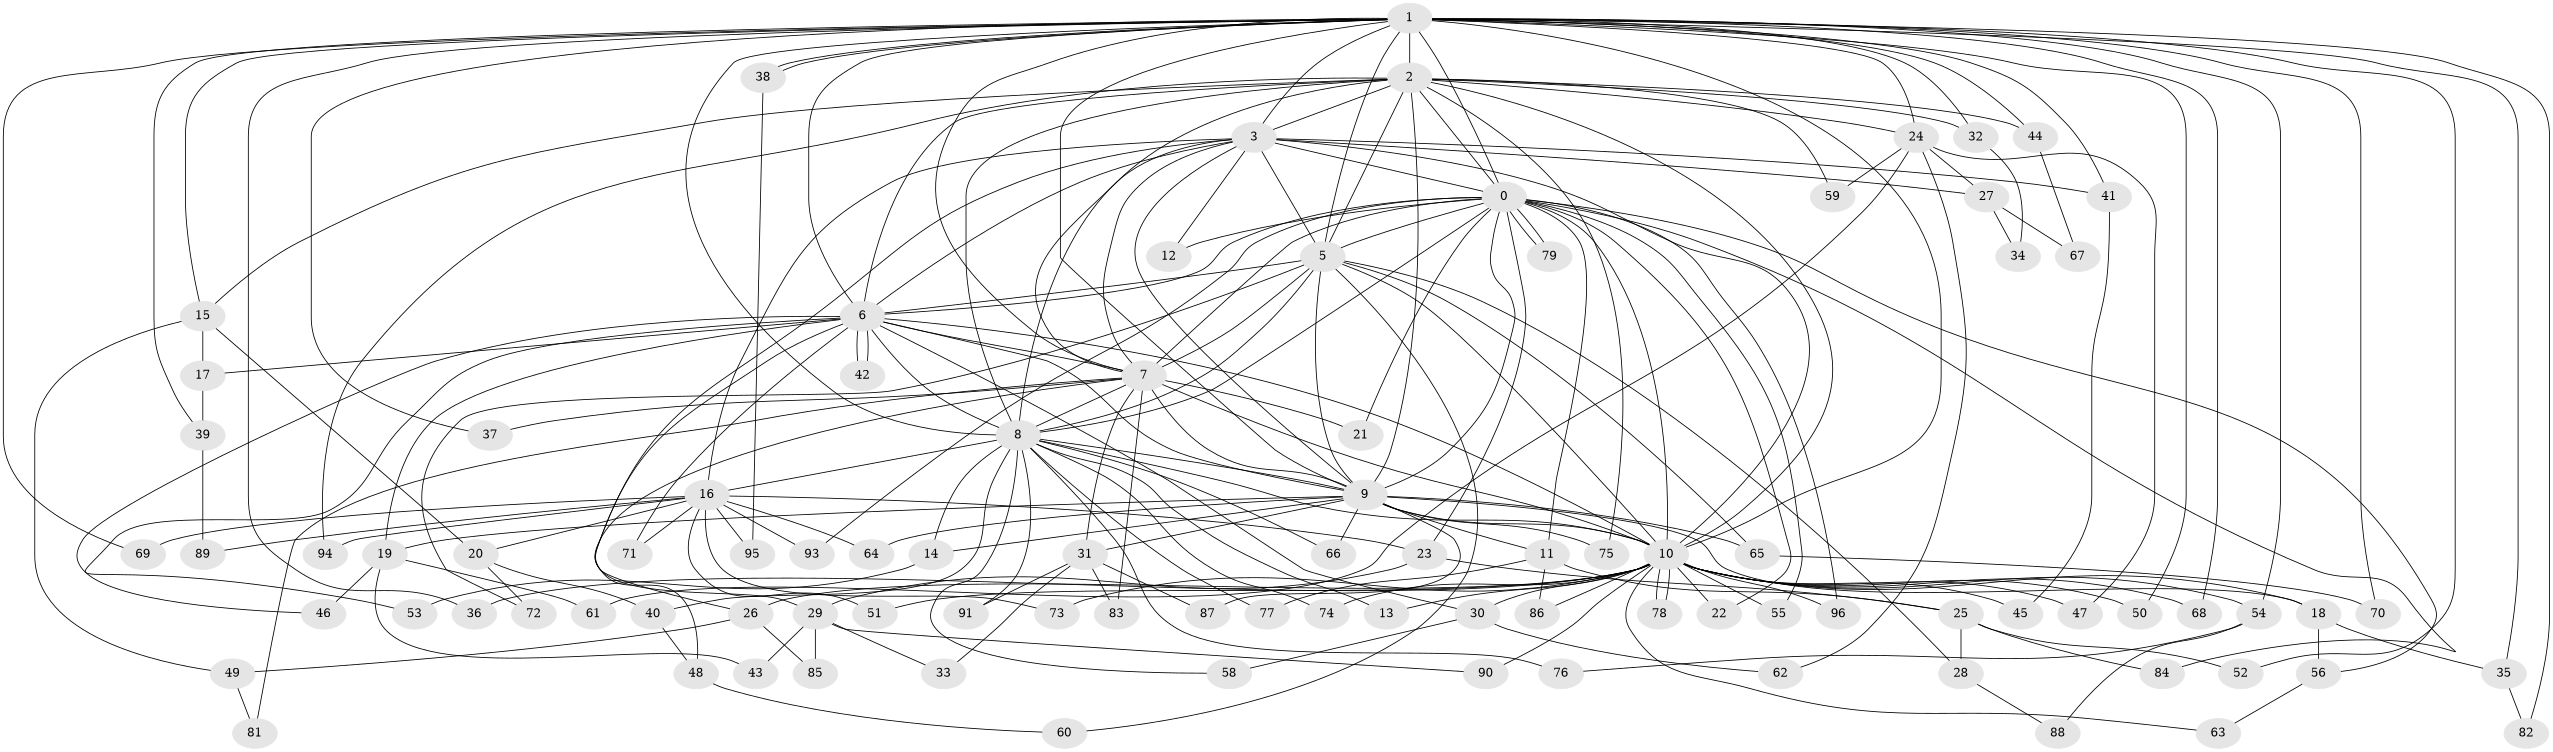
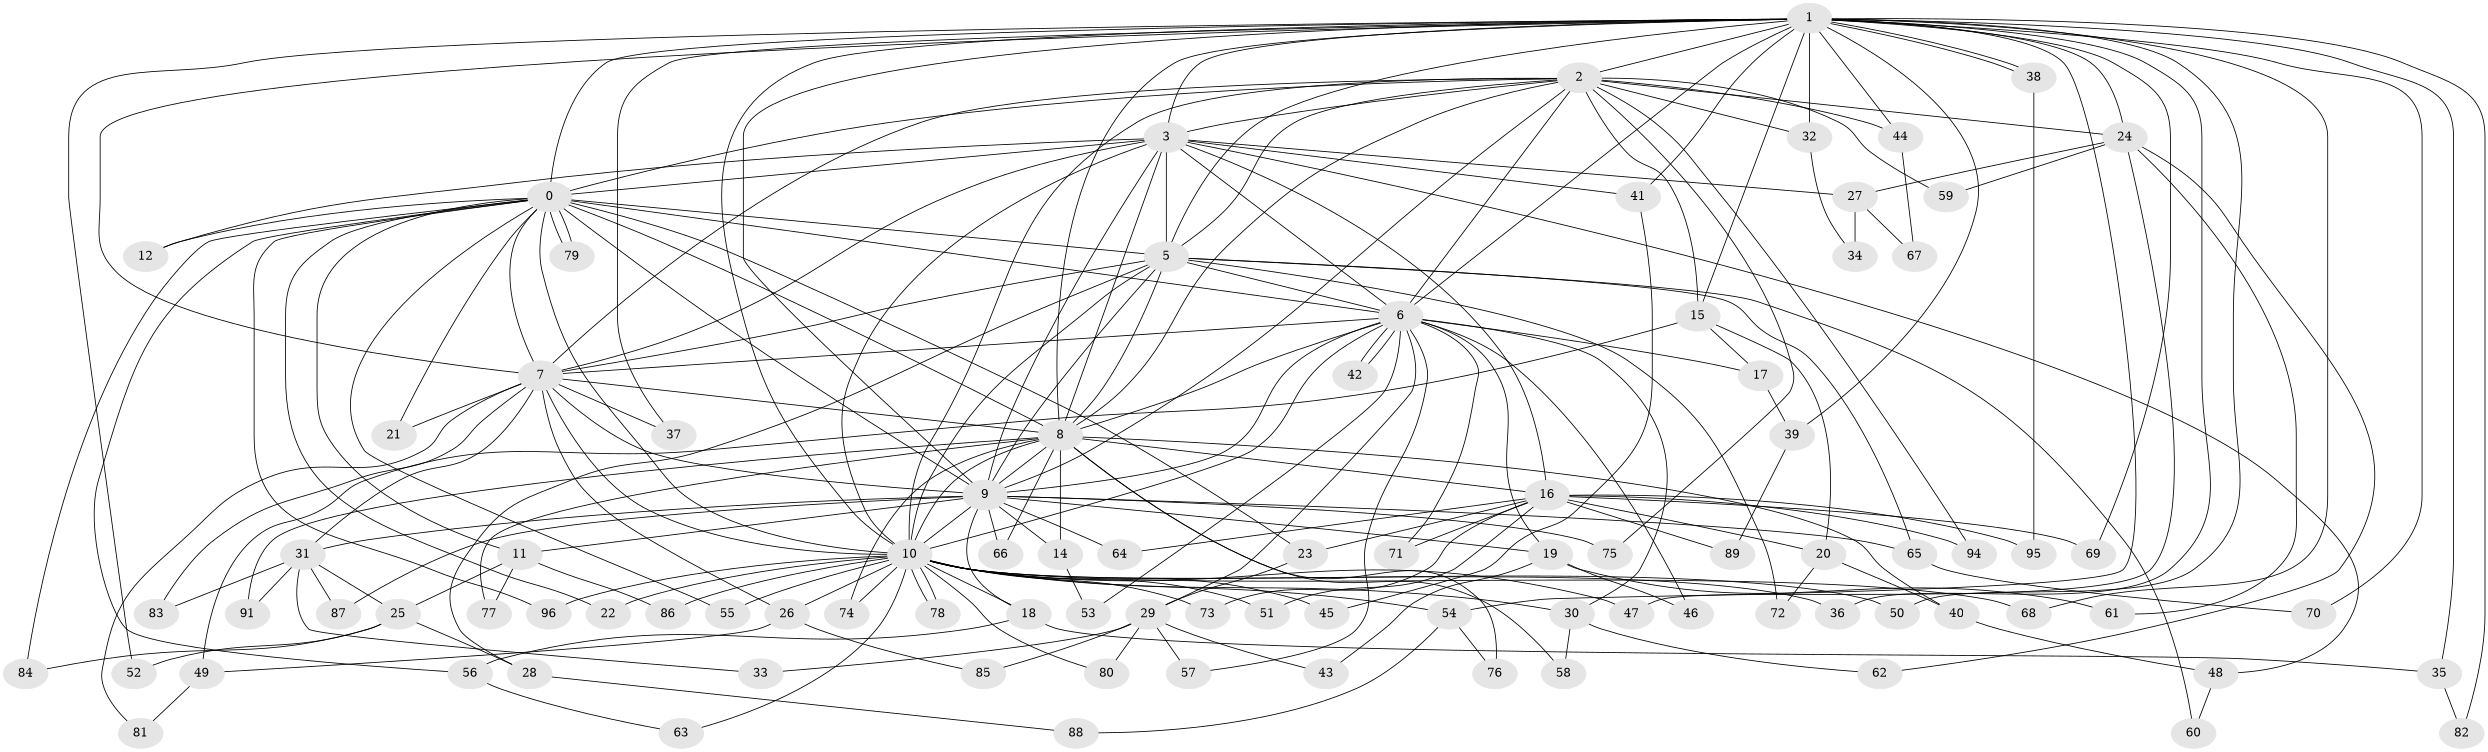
(812, 555) -> none
(1680, 584) -> (351, 584)
(1387, 614) -> none
none -> (1189, 674)
(1486, 674) -> (1107, 674)
